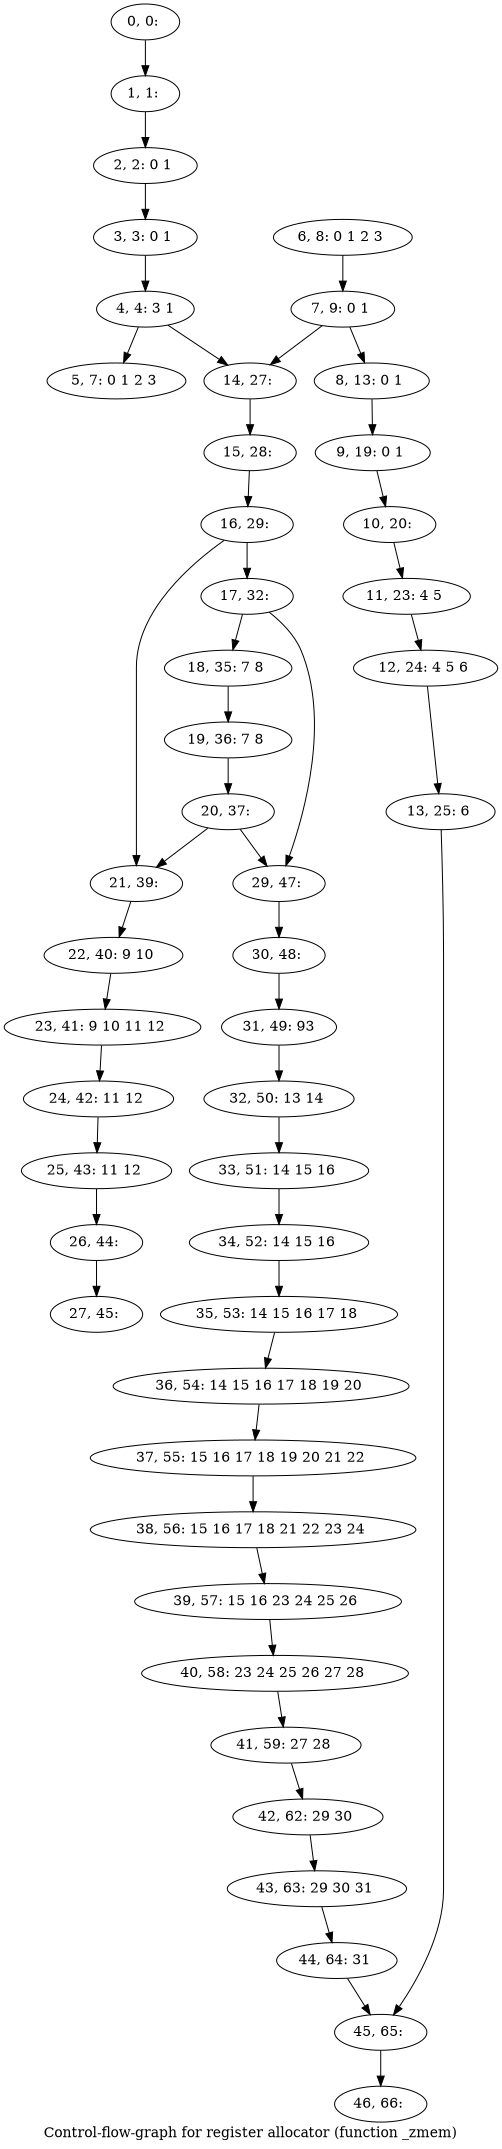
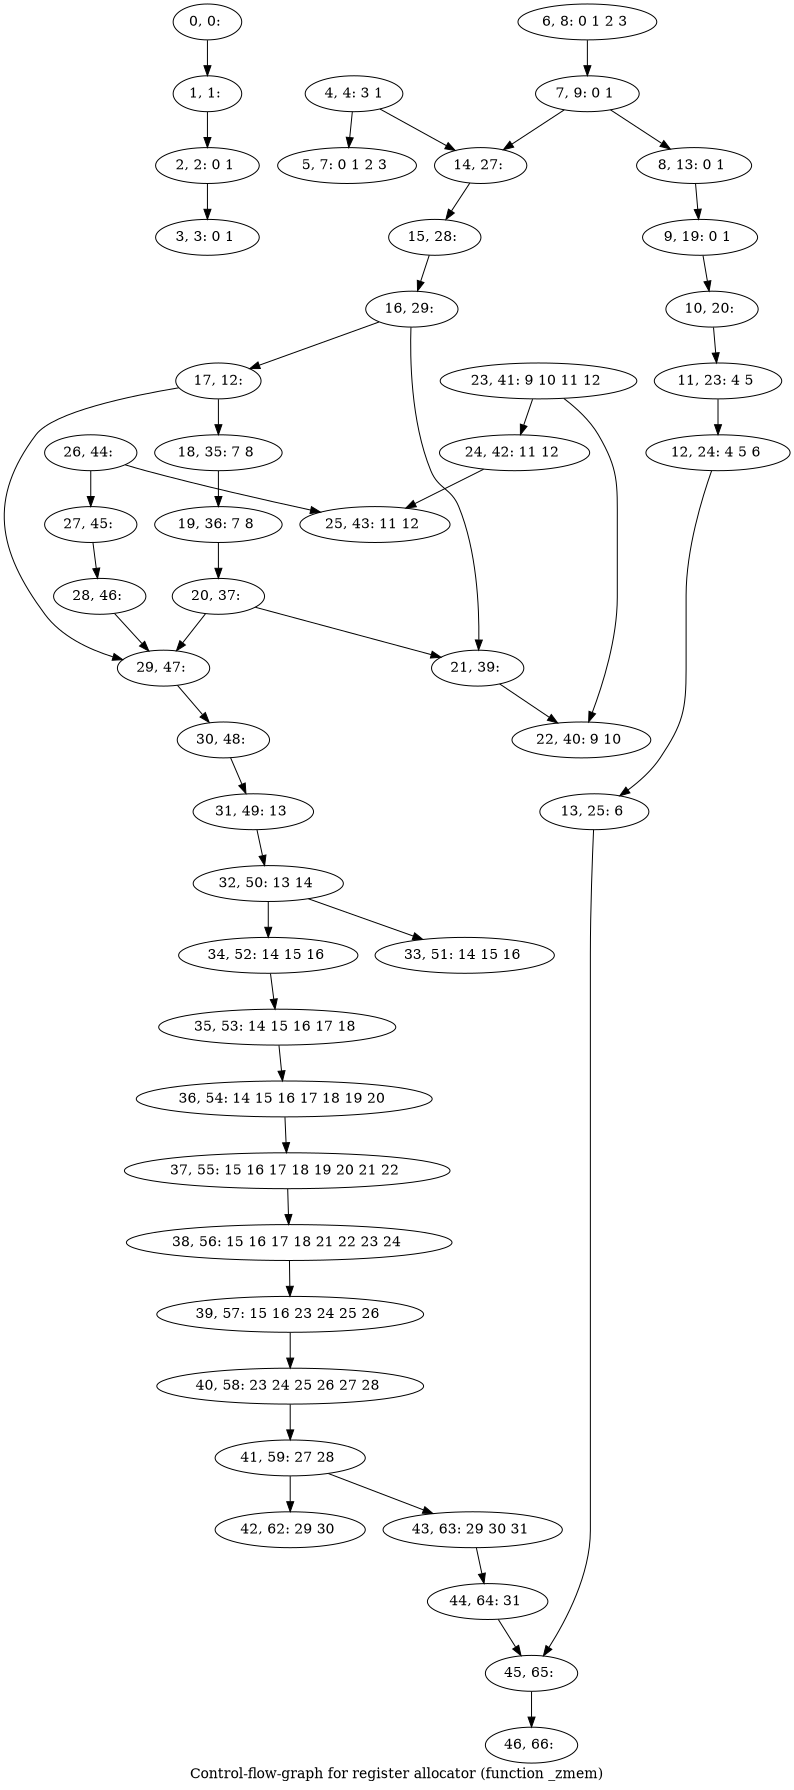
(145, 268) -> none
none -> (100, 596)
(247, 596) -> (218, 381)
(109, 986) -> (617, 548)
(279, 1027) -> (253, 812)
(97, 1202) -> (208, 487)
(279, 1202) -> (268, 915)
(312, 1848) -> (376, 1492)
